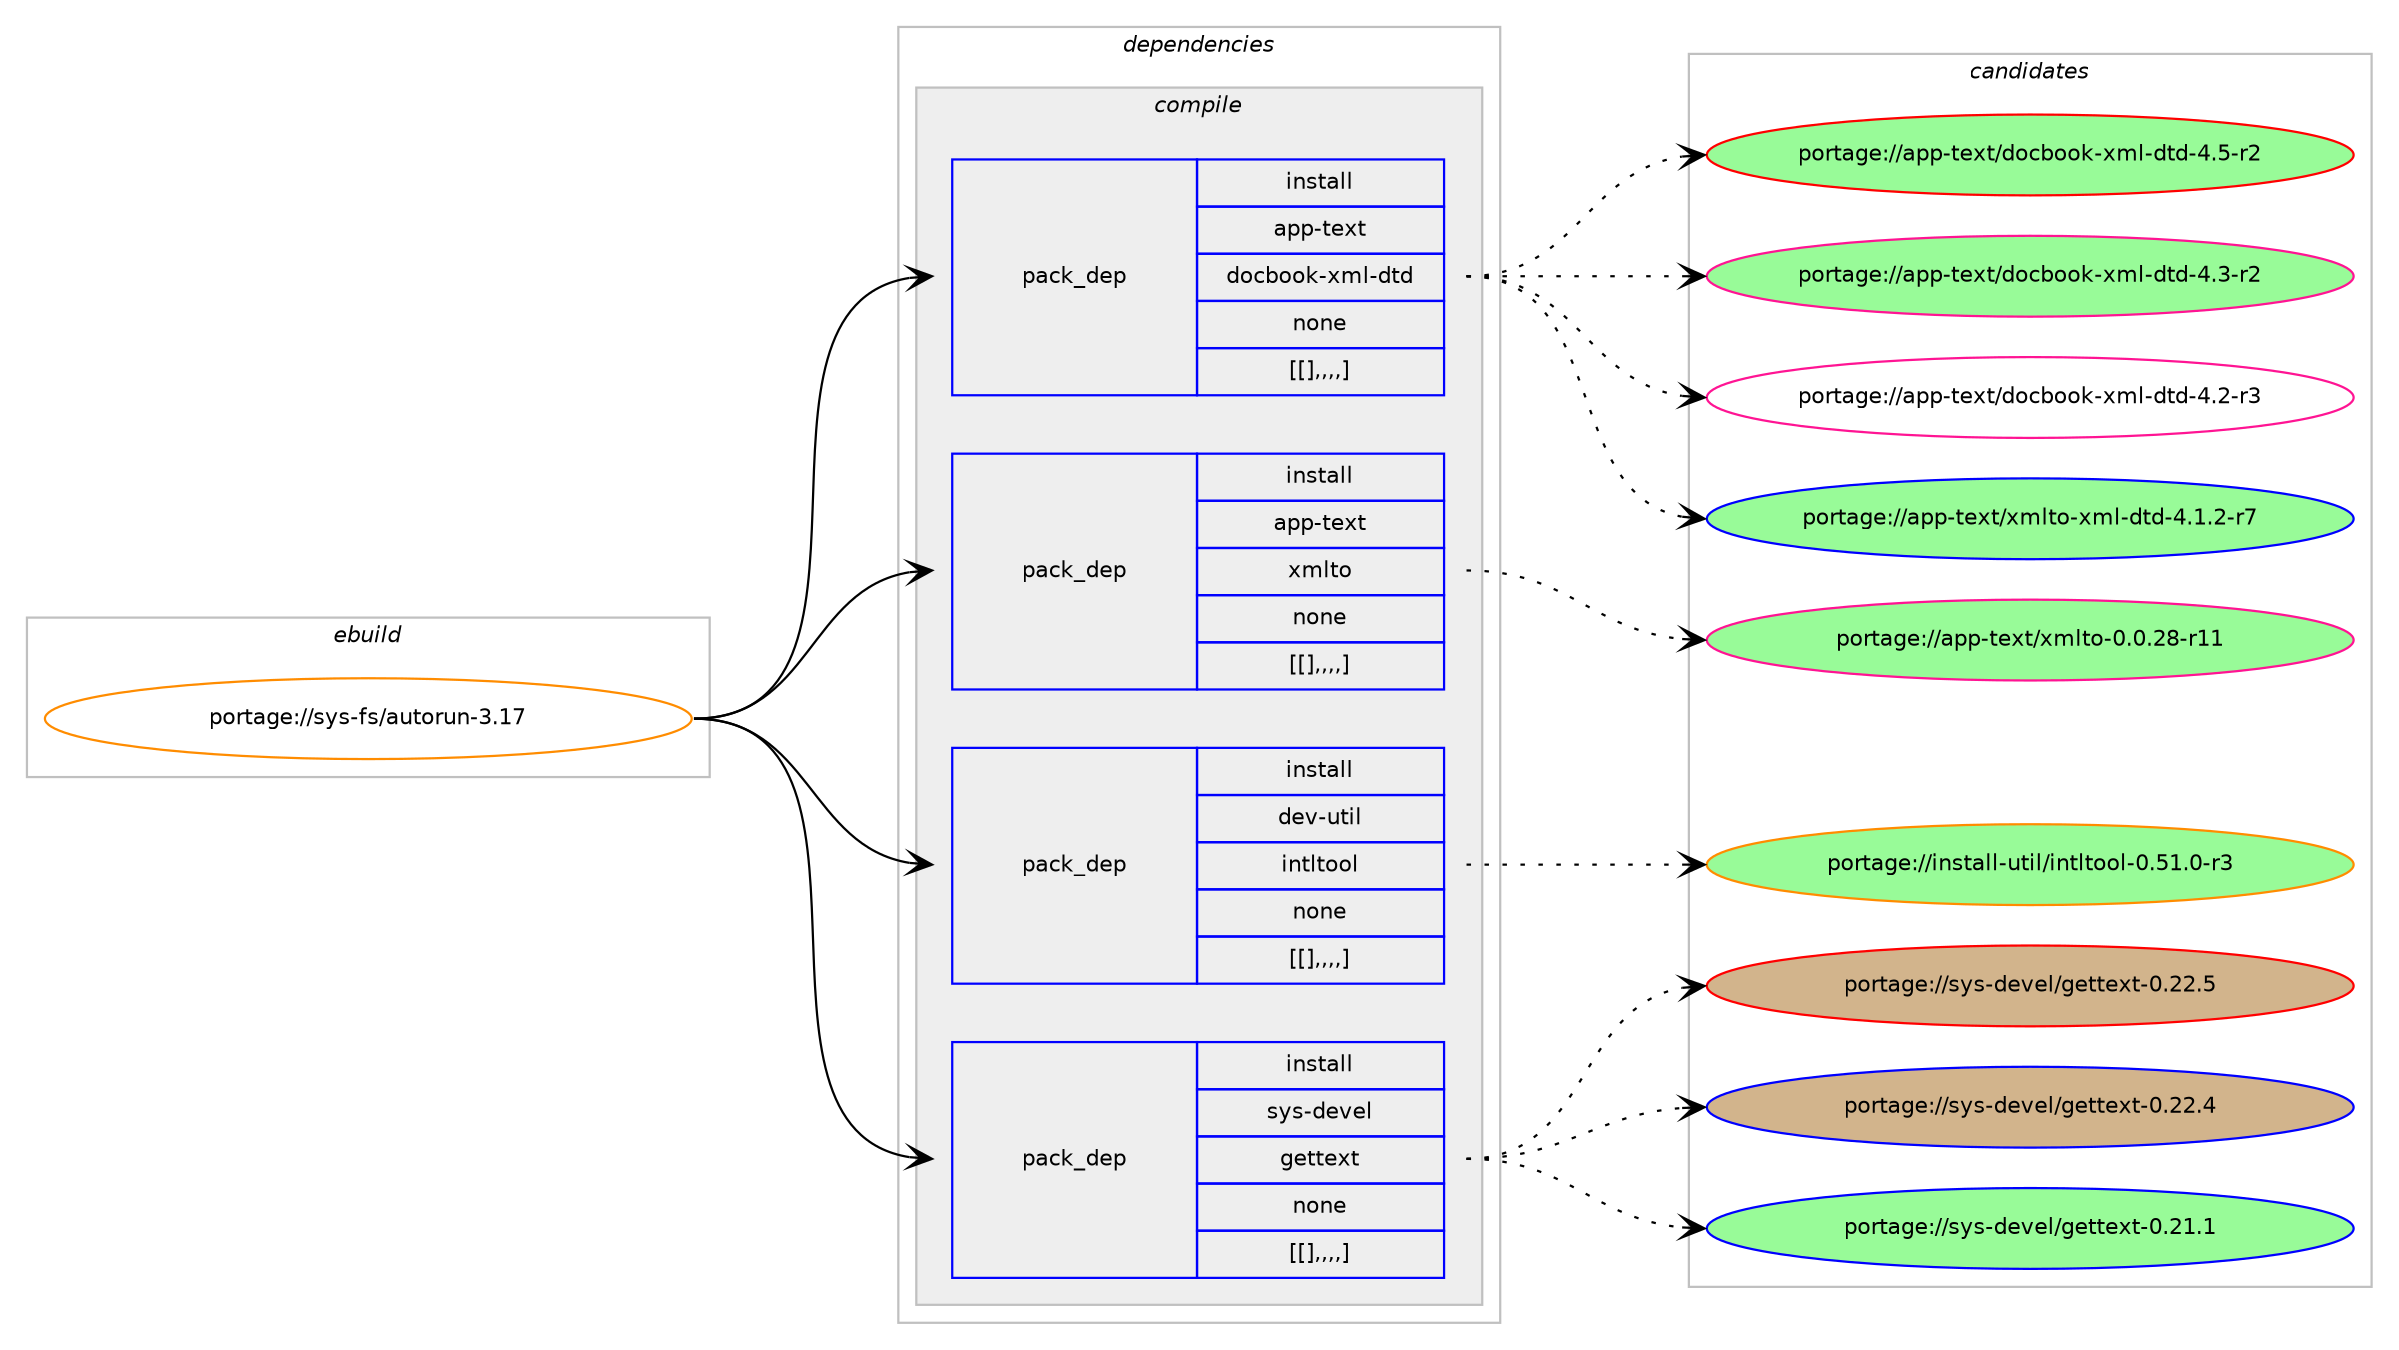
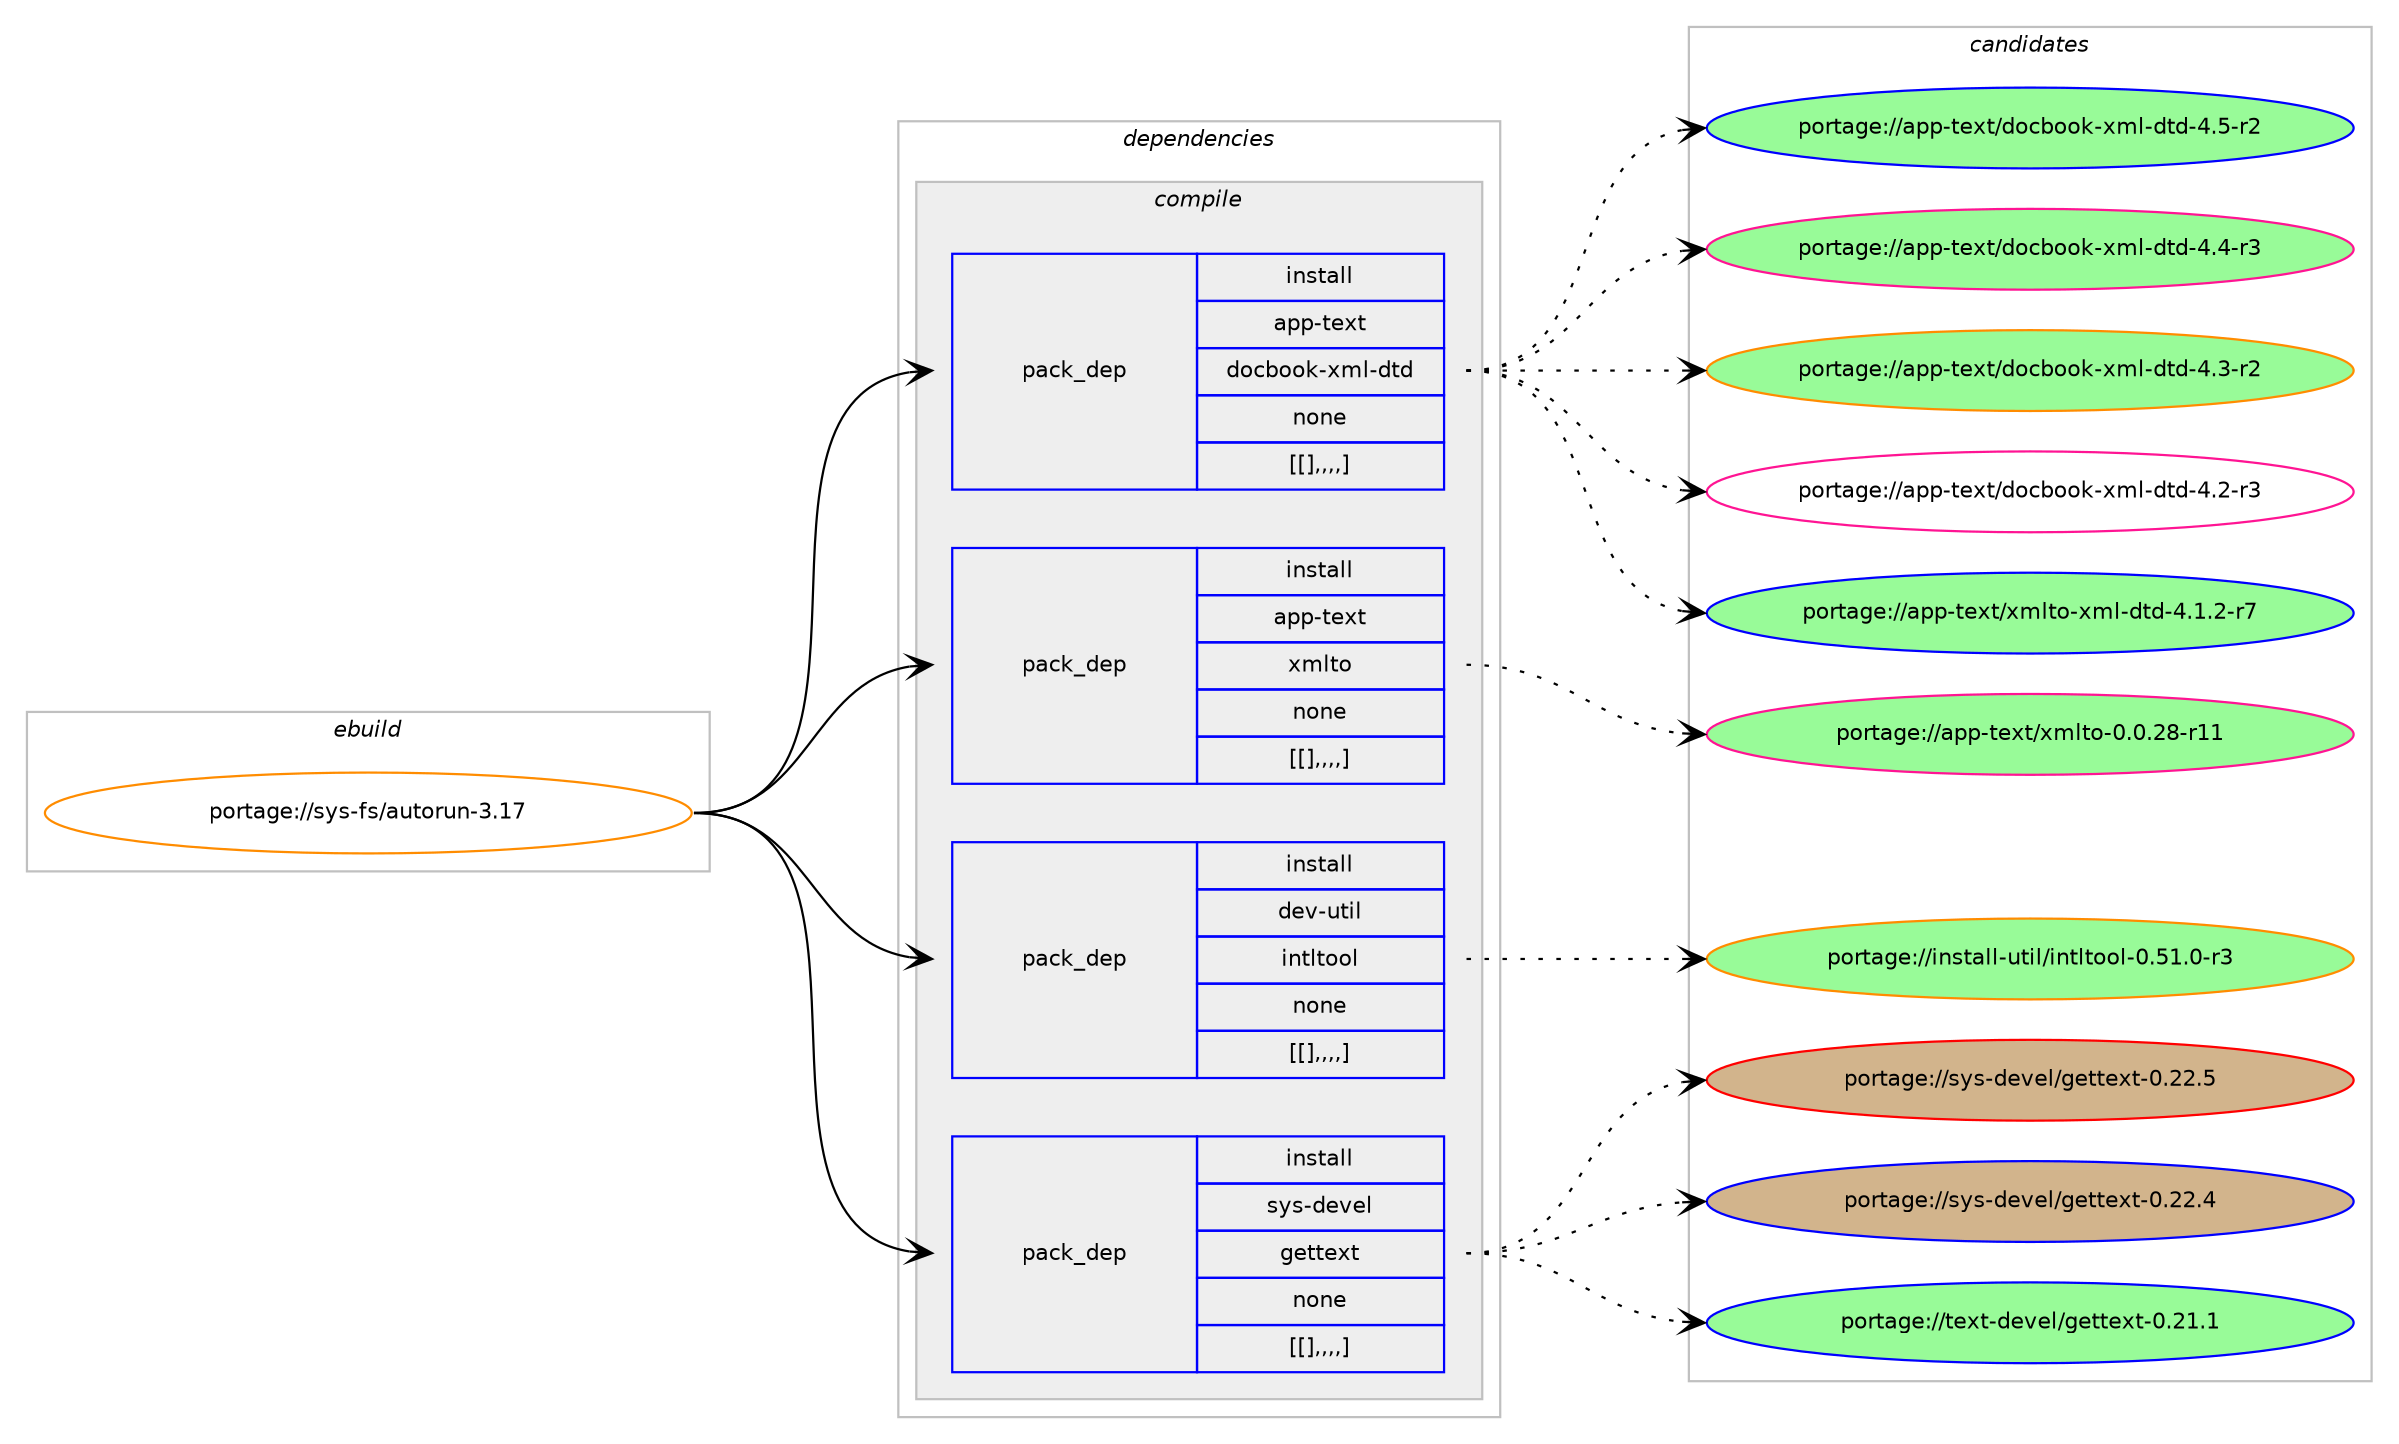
(2030, 155) -> (2030, 128)
none -> (2030, 249)
(2030, 276) -> (2030, 371)
(2030, 1228) -> (2030, 1323)
